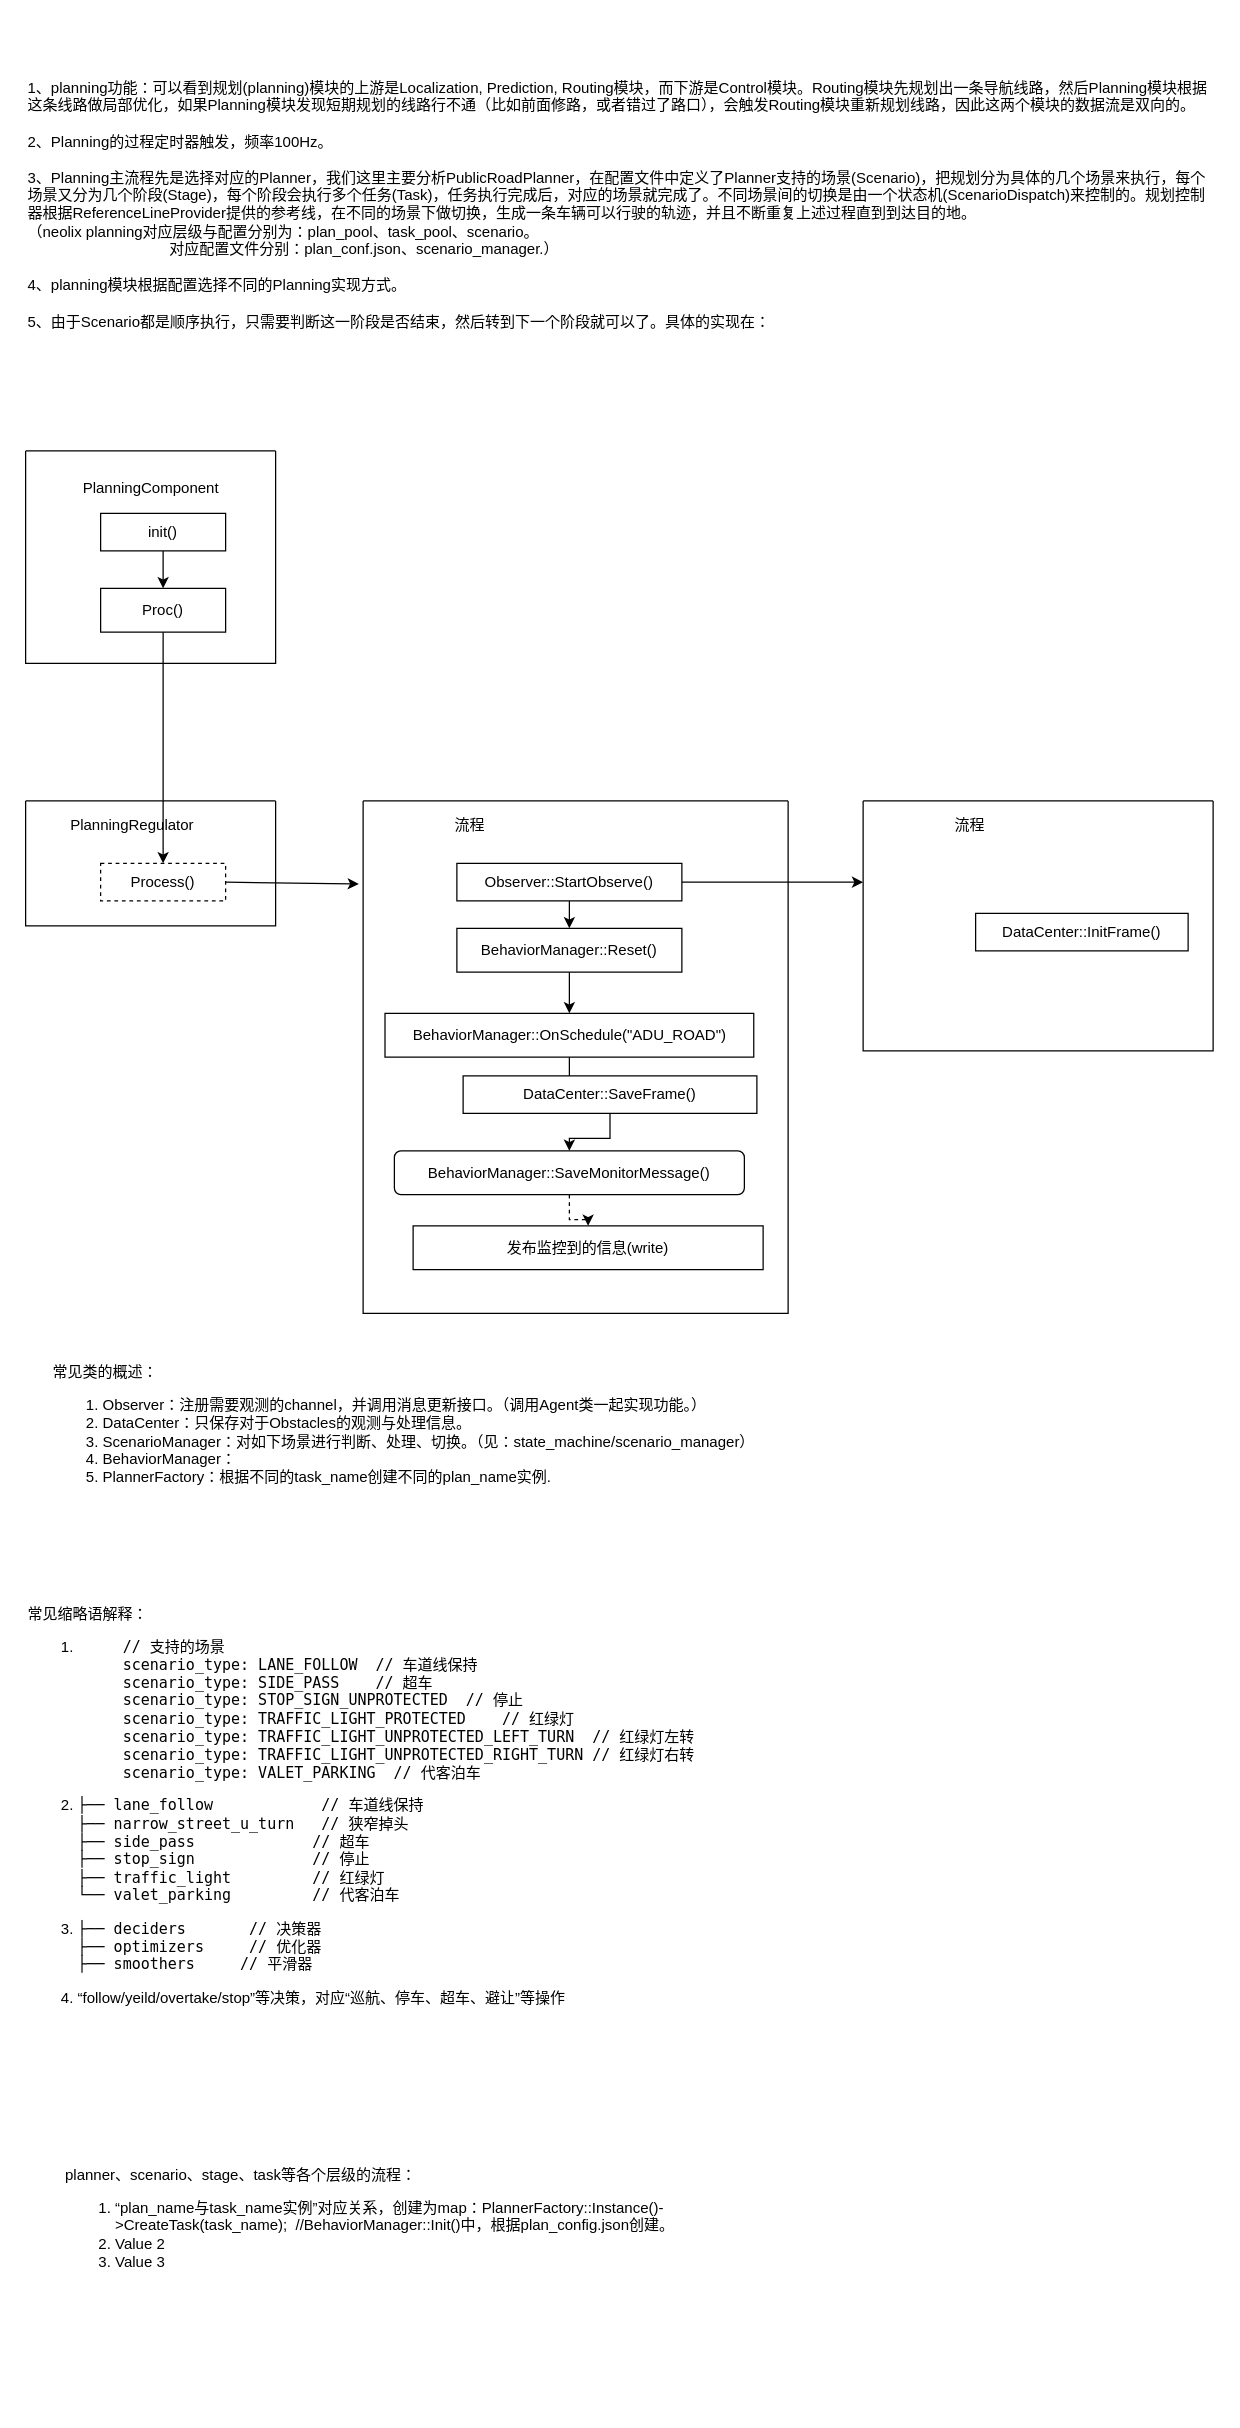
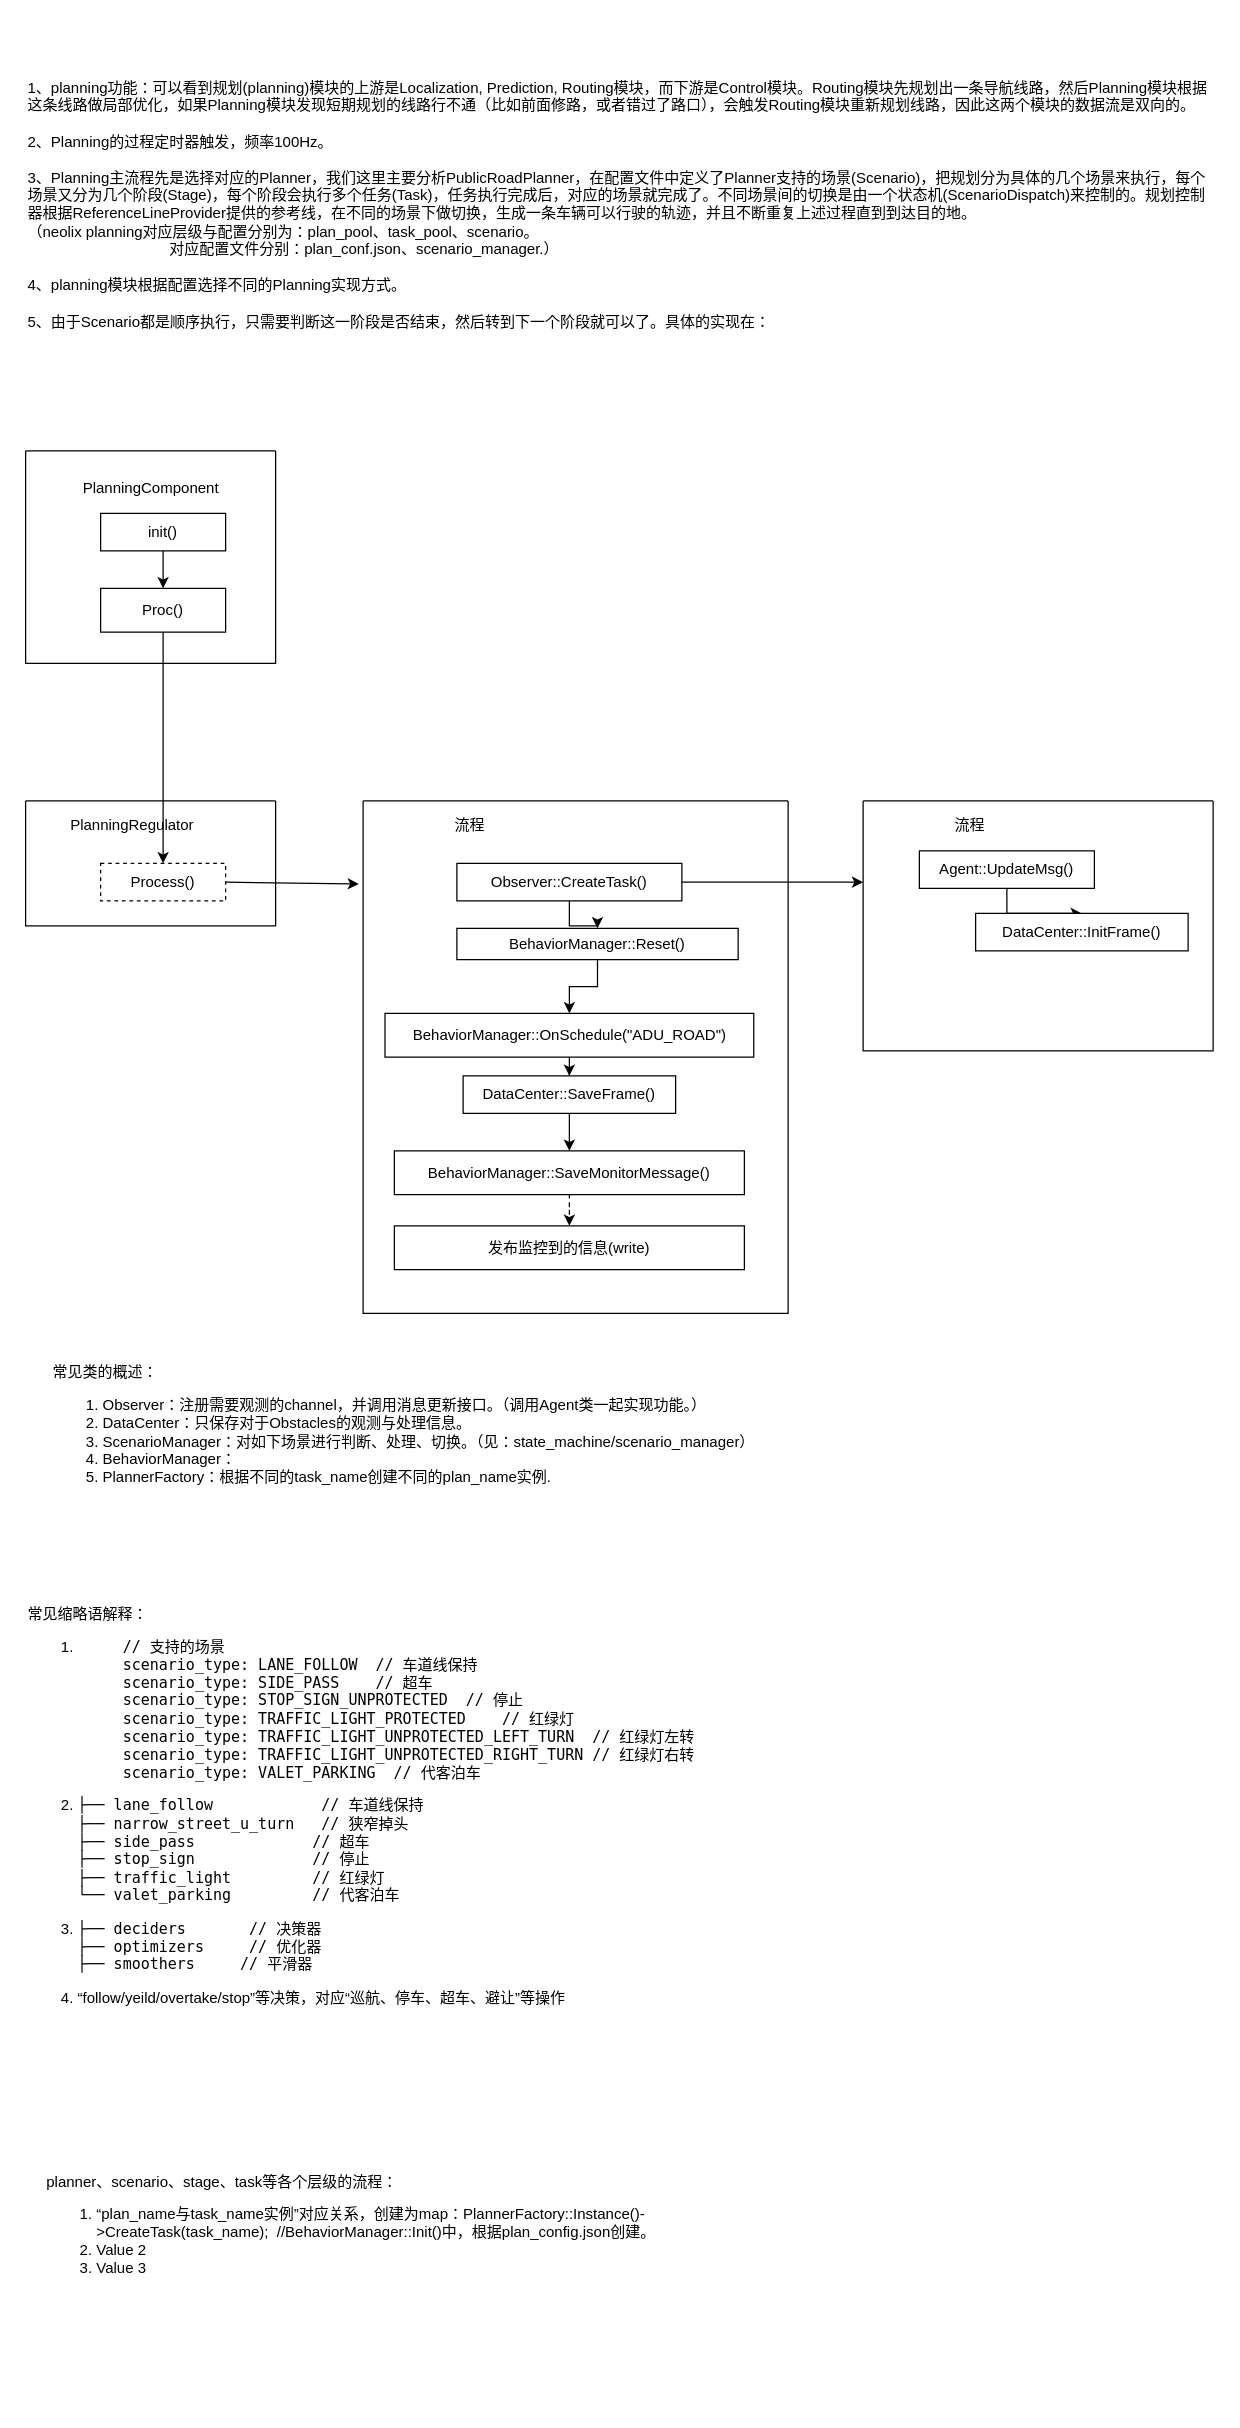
none -> (1007, 869)
(569, 882) -> (569, 882)
none -> (1007, 901)
(569, 950) -> (598, 944)
(610, 1094) -> (569, 1094)
(569, 1173) -> (569, 1173)
(588, 1248) -> (569, 1248)
(419, 2226) -> (401, 2232)
